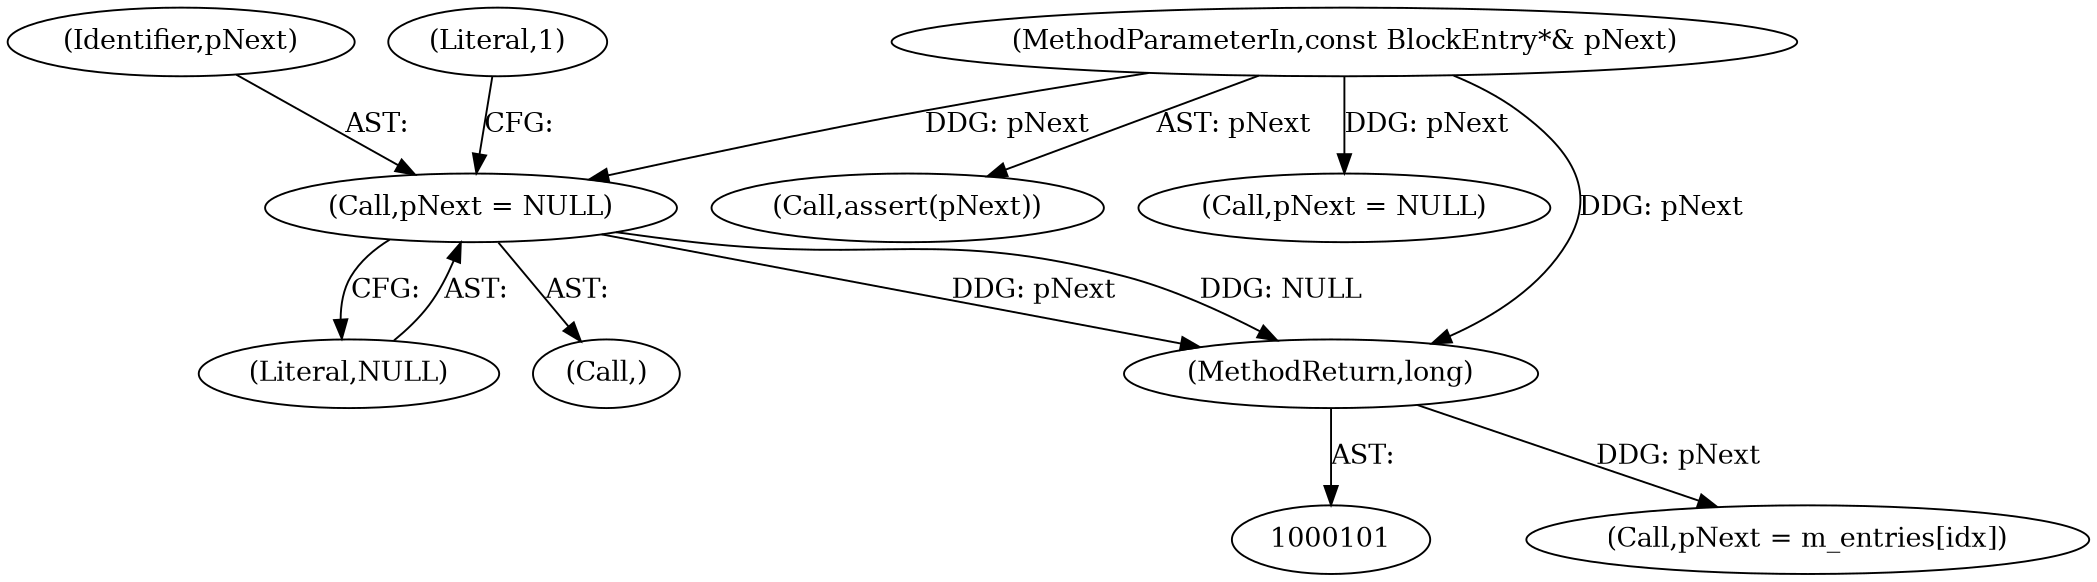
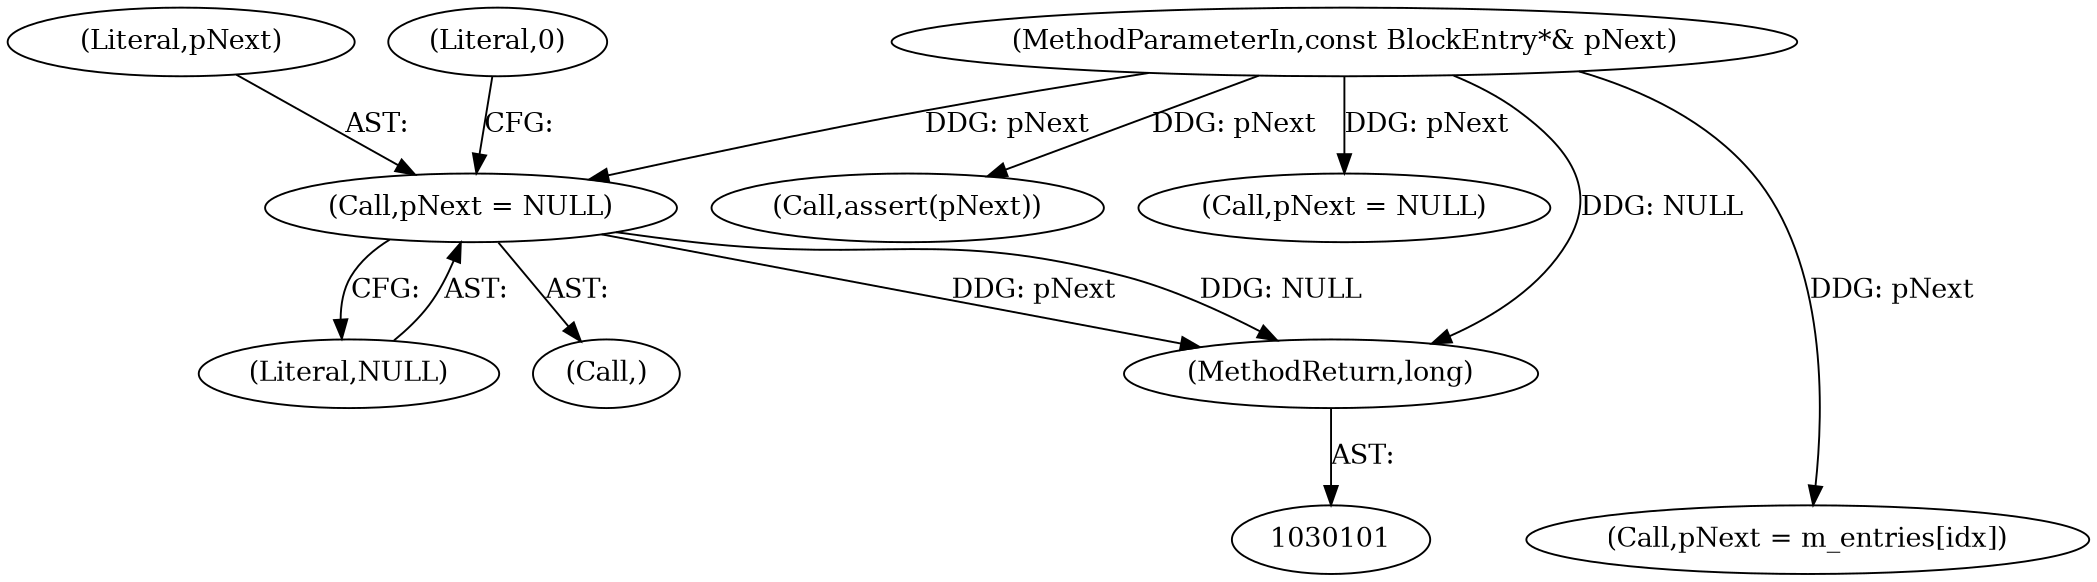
(181, 42) -> (181, 42)
(498, 42) -> (498, 42)
(1235, 125) -> (1235, 125)
(1662, 208) -> (1662, 208)
(1558, 453) -> (1785, 226)
(1331, 540) -> (1331, 540)
